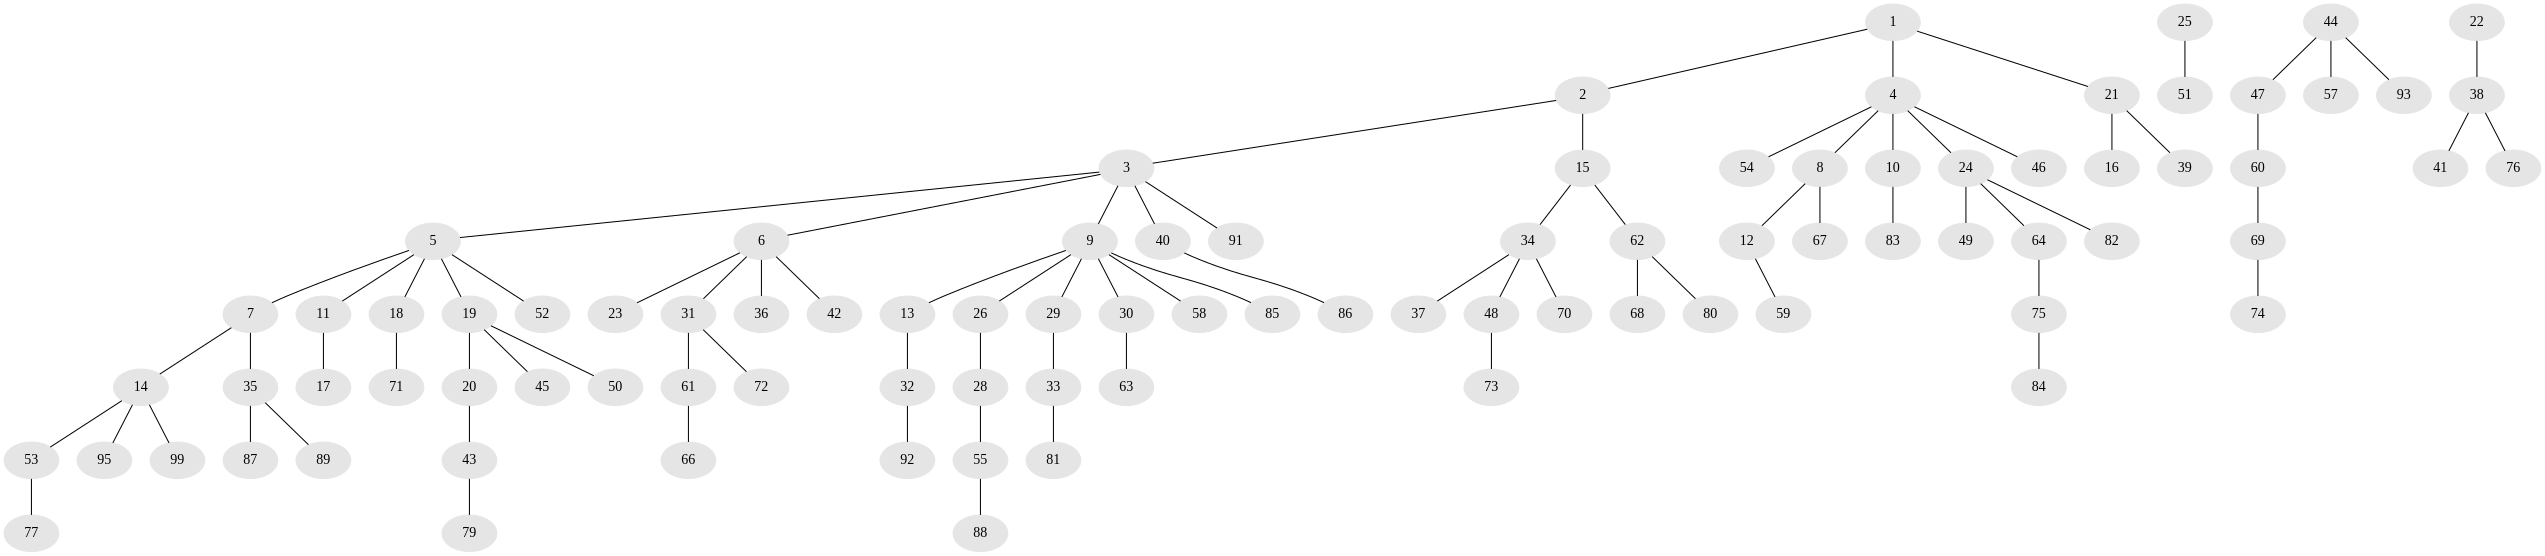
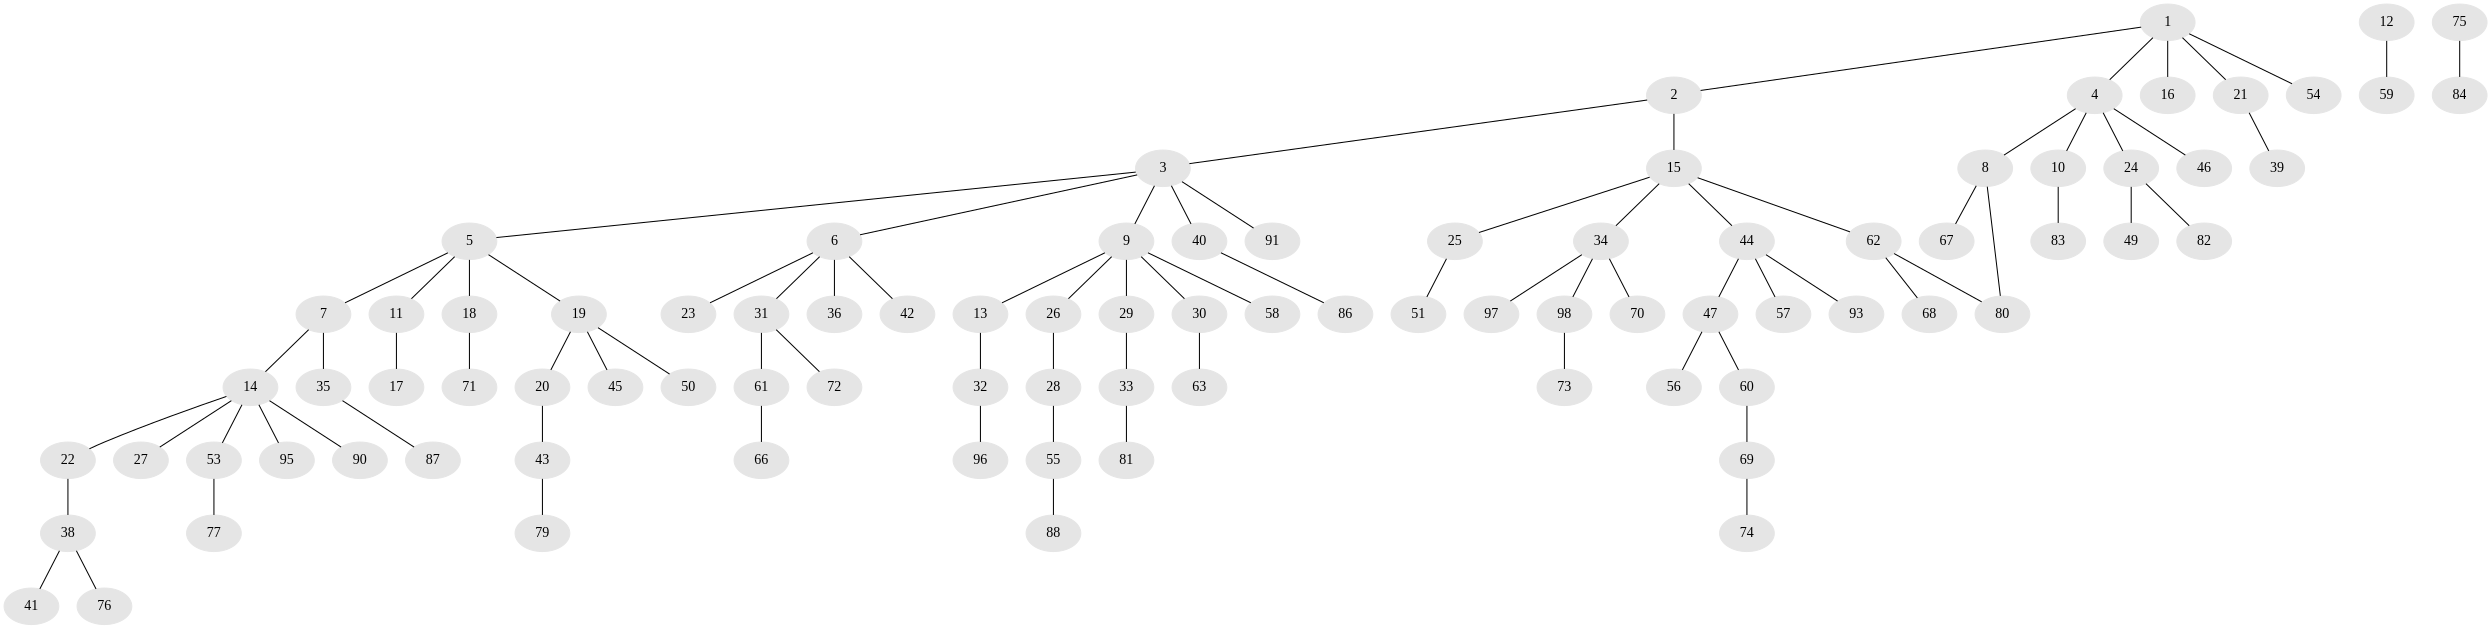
(1820, 132) -> (2241, 59)
(2112, 132) -> (2168, 59)
none -> (1564, 205)
none -> (1710, 205)
(1784, 205) -> (1994, 241)
(2039, 241) -> none
(542, 314) -> none
(1272, 314) -> none
(1418, 314) -> (1491, 314)
(1491, 314) -> (1564, 314)
none -> (1674, 387)
none -> (157, 421)
none -> (141, 460)
(177, 460) -> (360, 460)
(323, 460) -> none
(907, 460) -> (980, 460)
